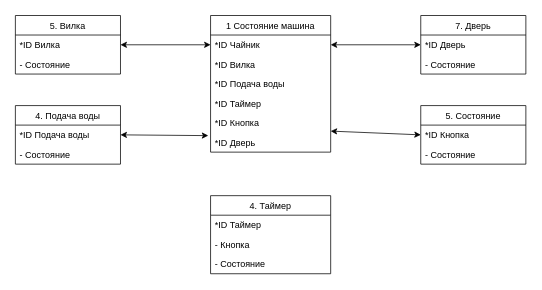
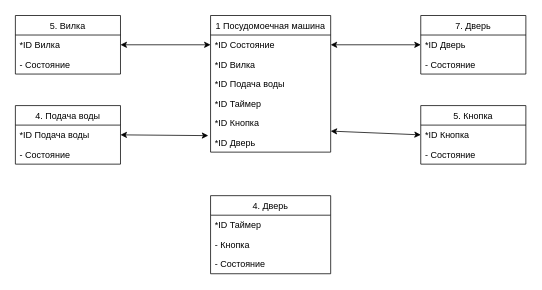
(270, 26) -> (270, 26)
(239, 45) -> (246, 45)
(473, 116) -> (473, 116)
(270, 206) -> (270, 206)
